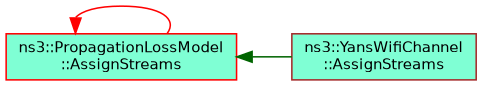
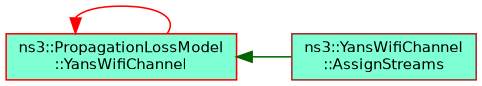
(121, 57) -> (121, 57)
